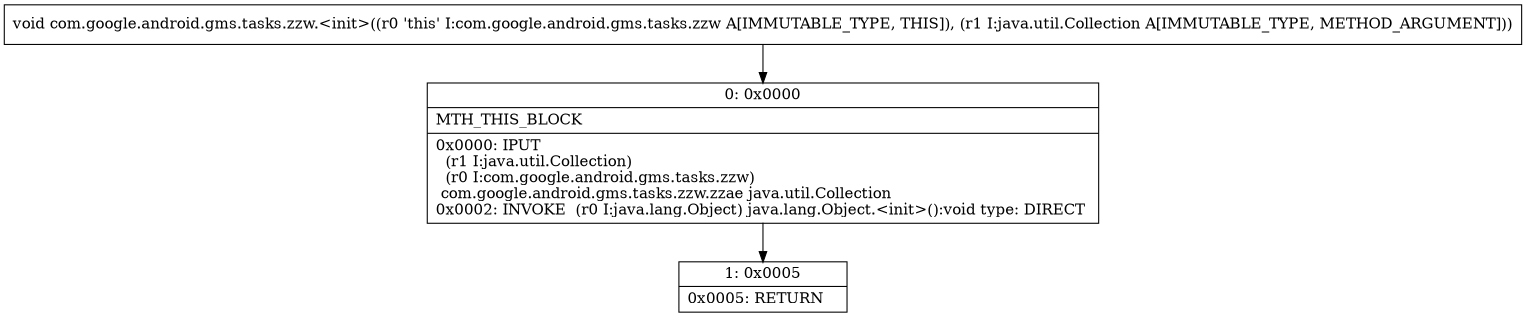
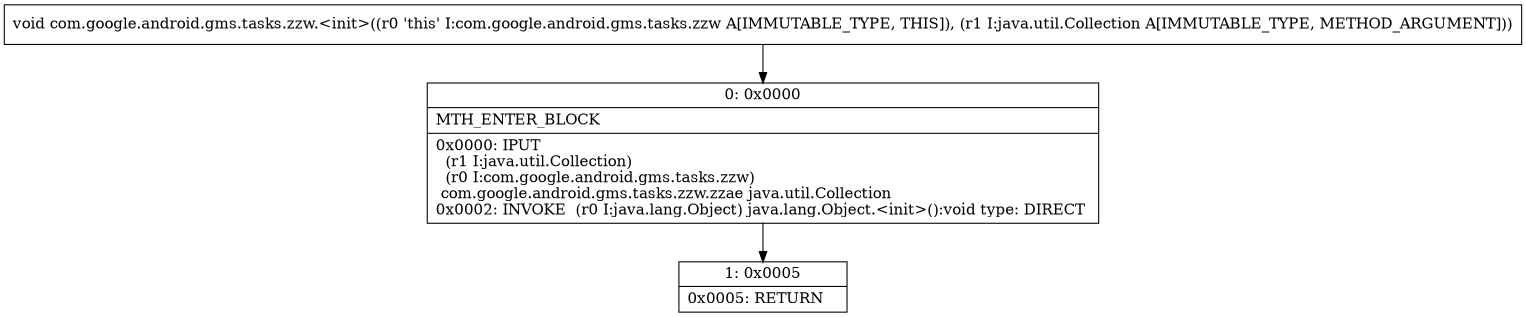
(509, 120) -> (518, 120)
